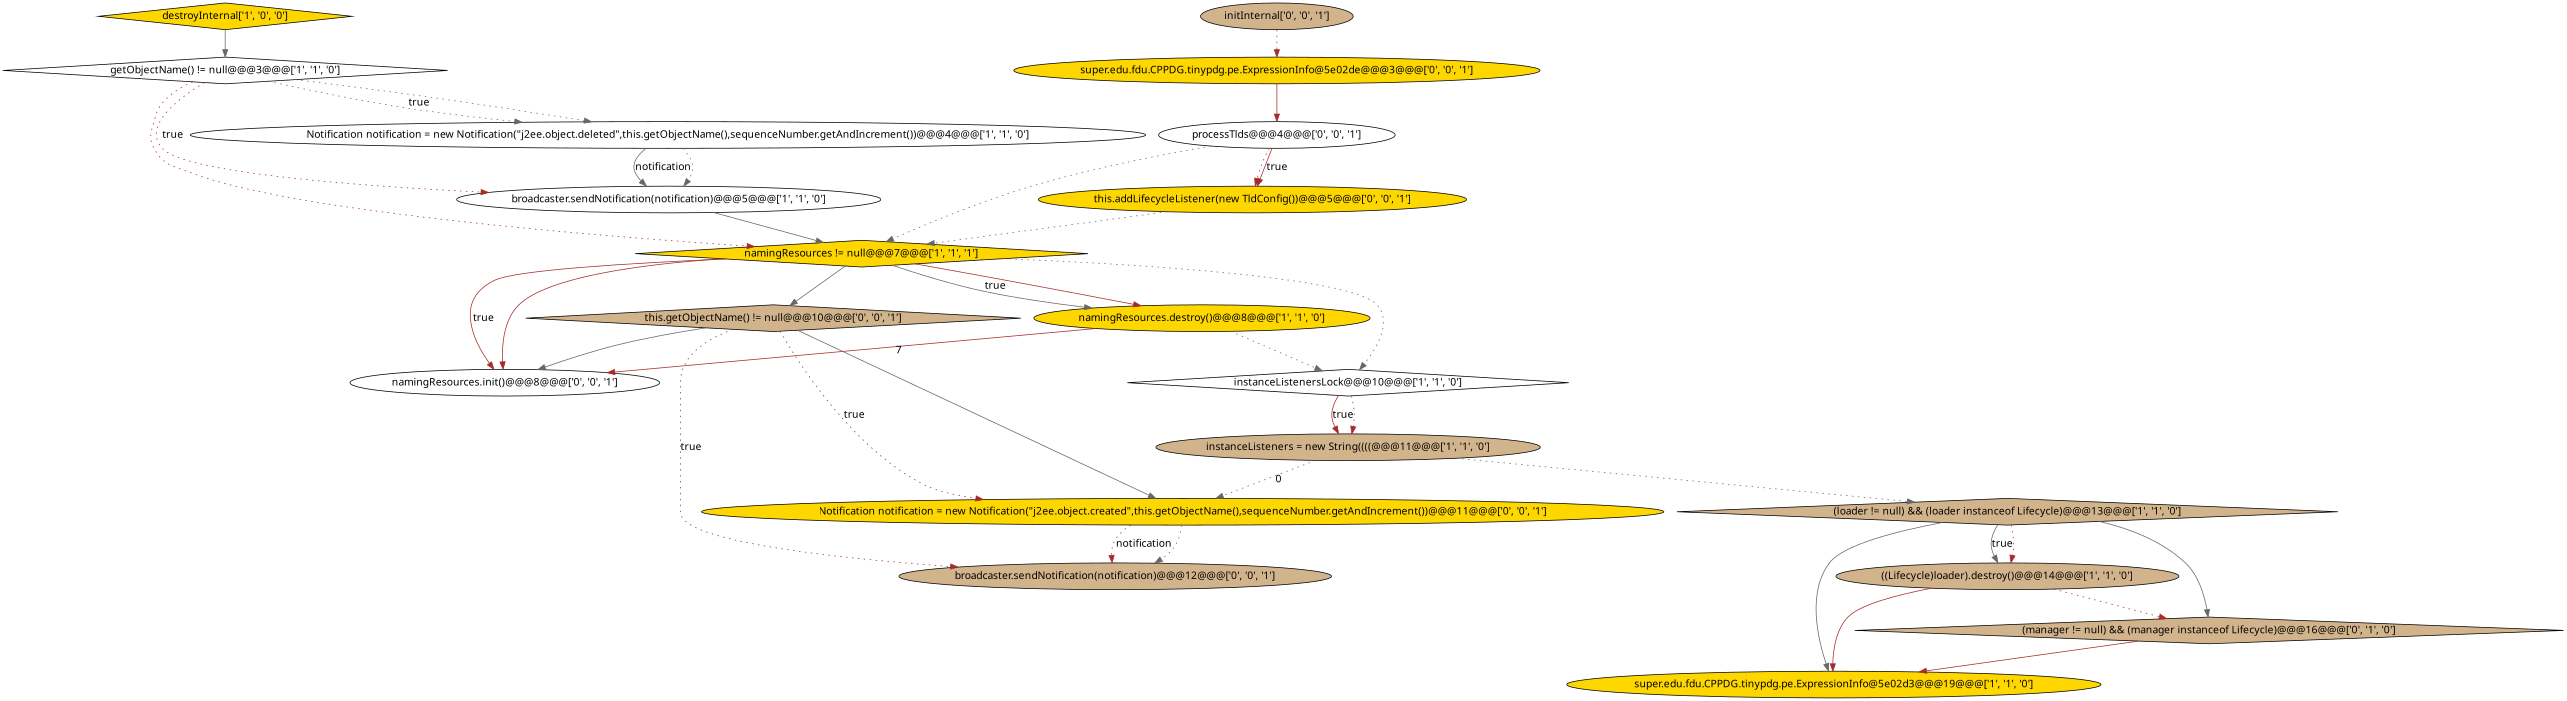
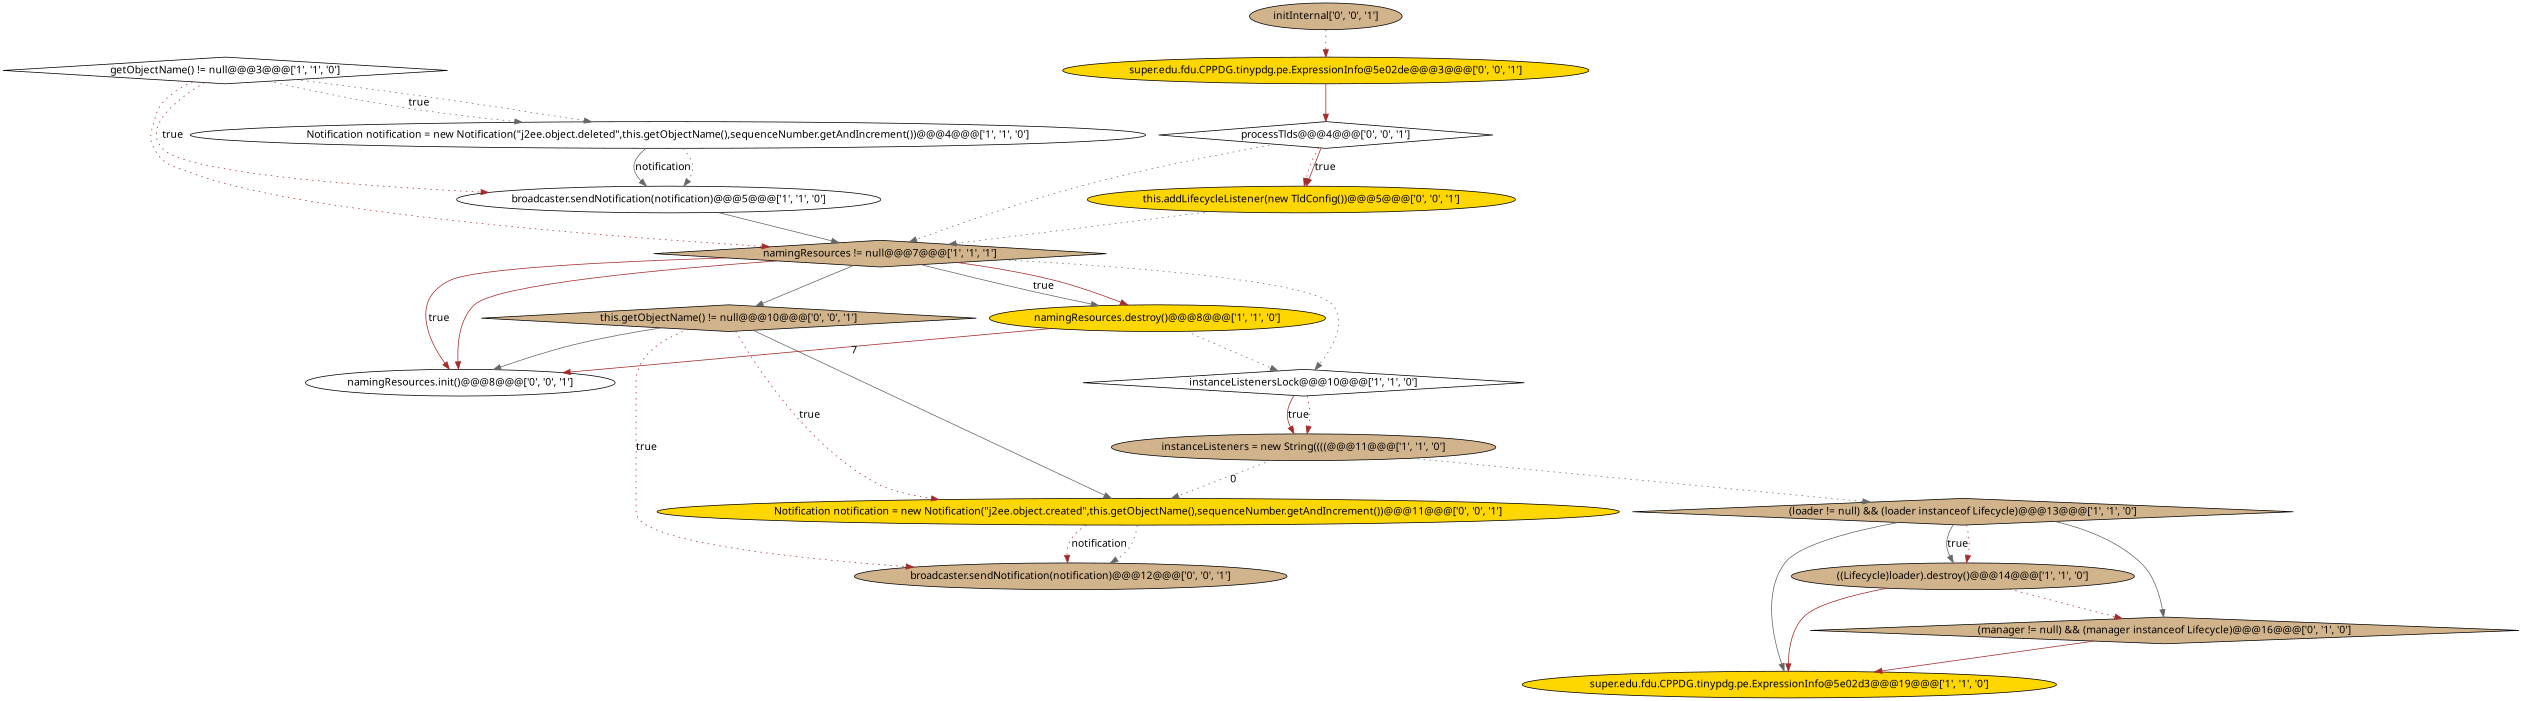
(225, 16) -> none
(1277, 135) -> (1326, 135)
(862, 254) -> (880, 254)
